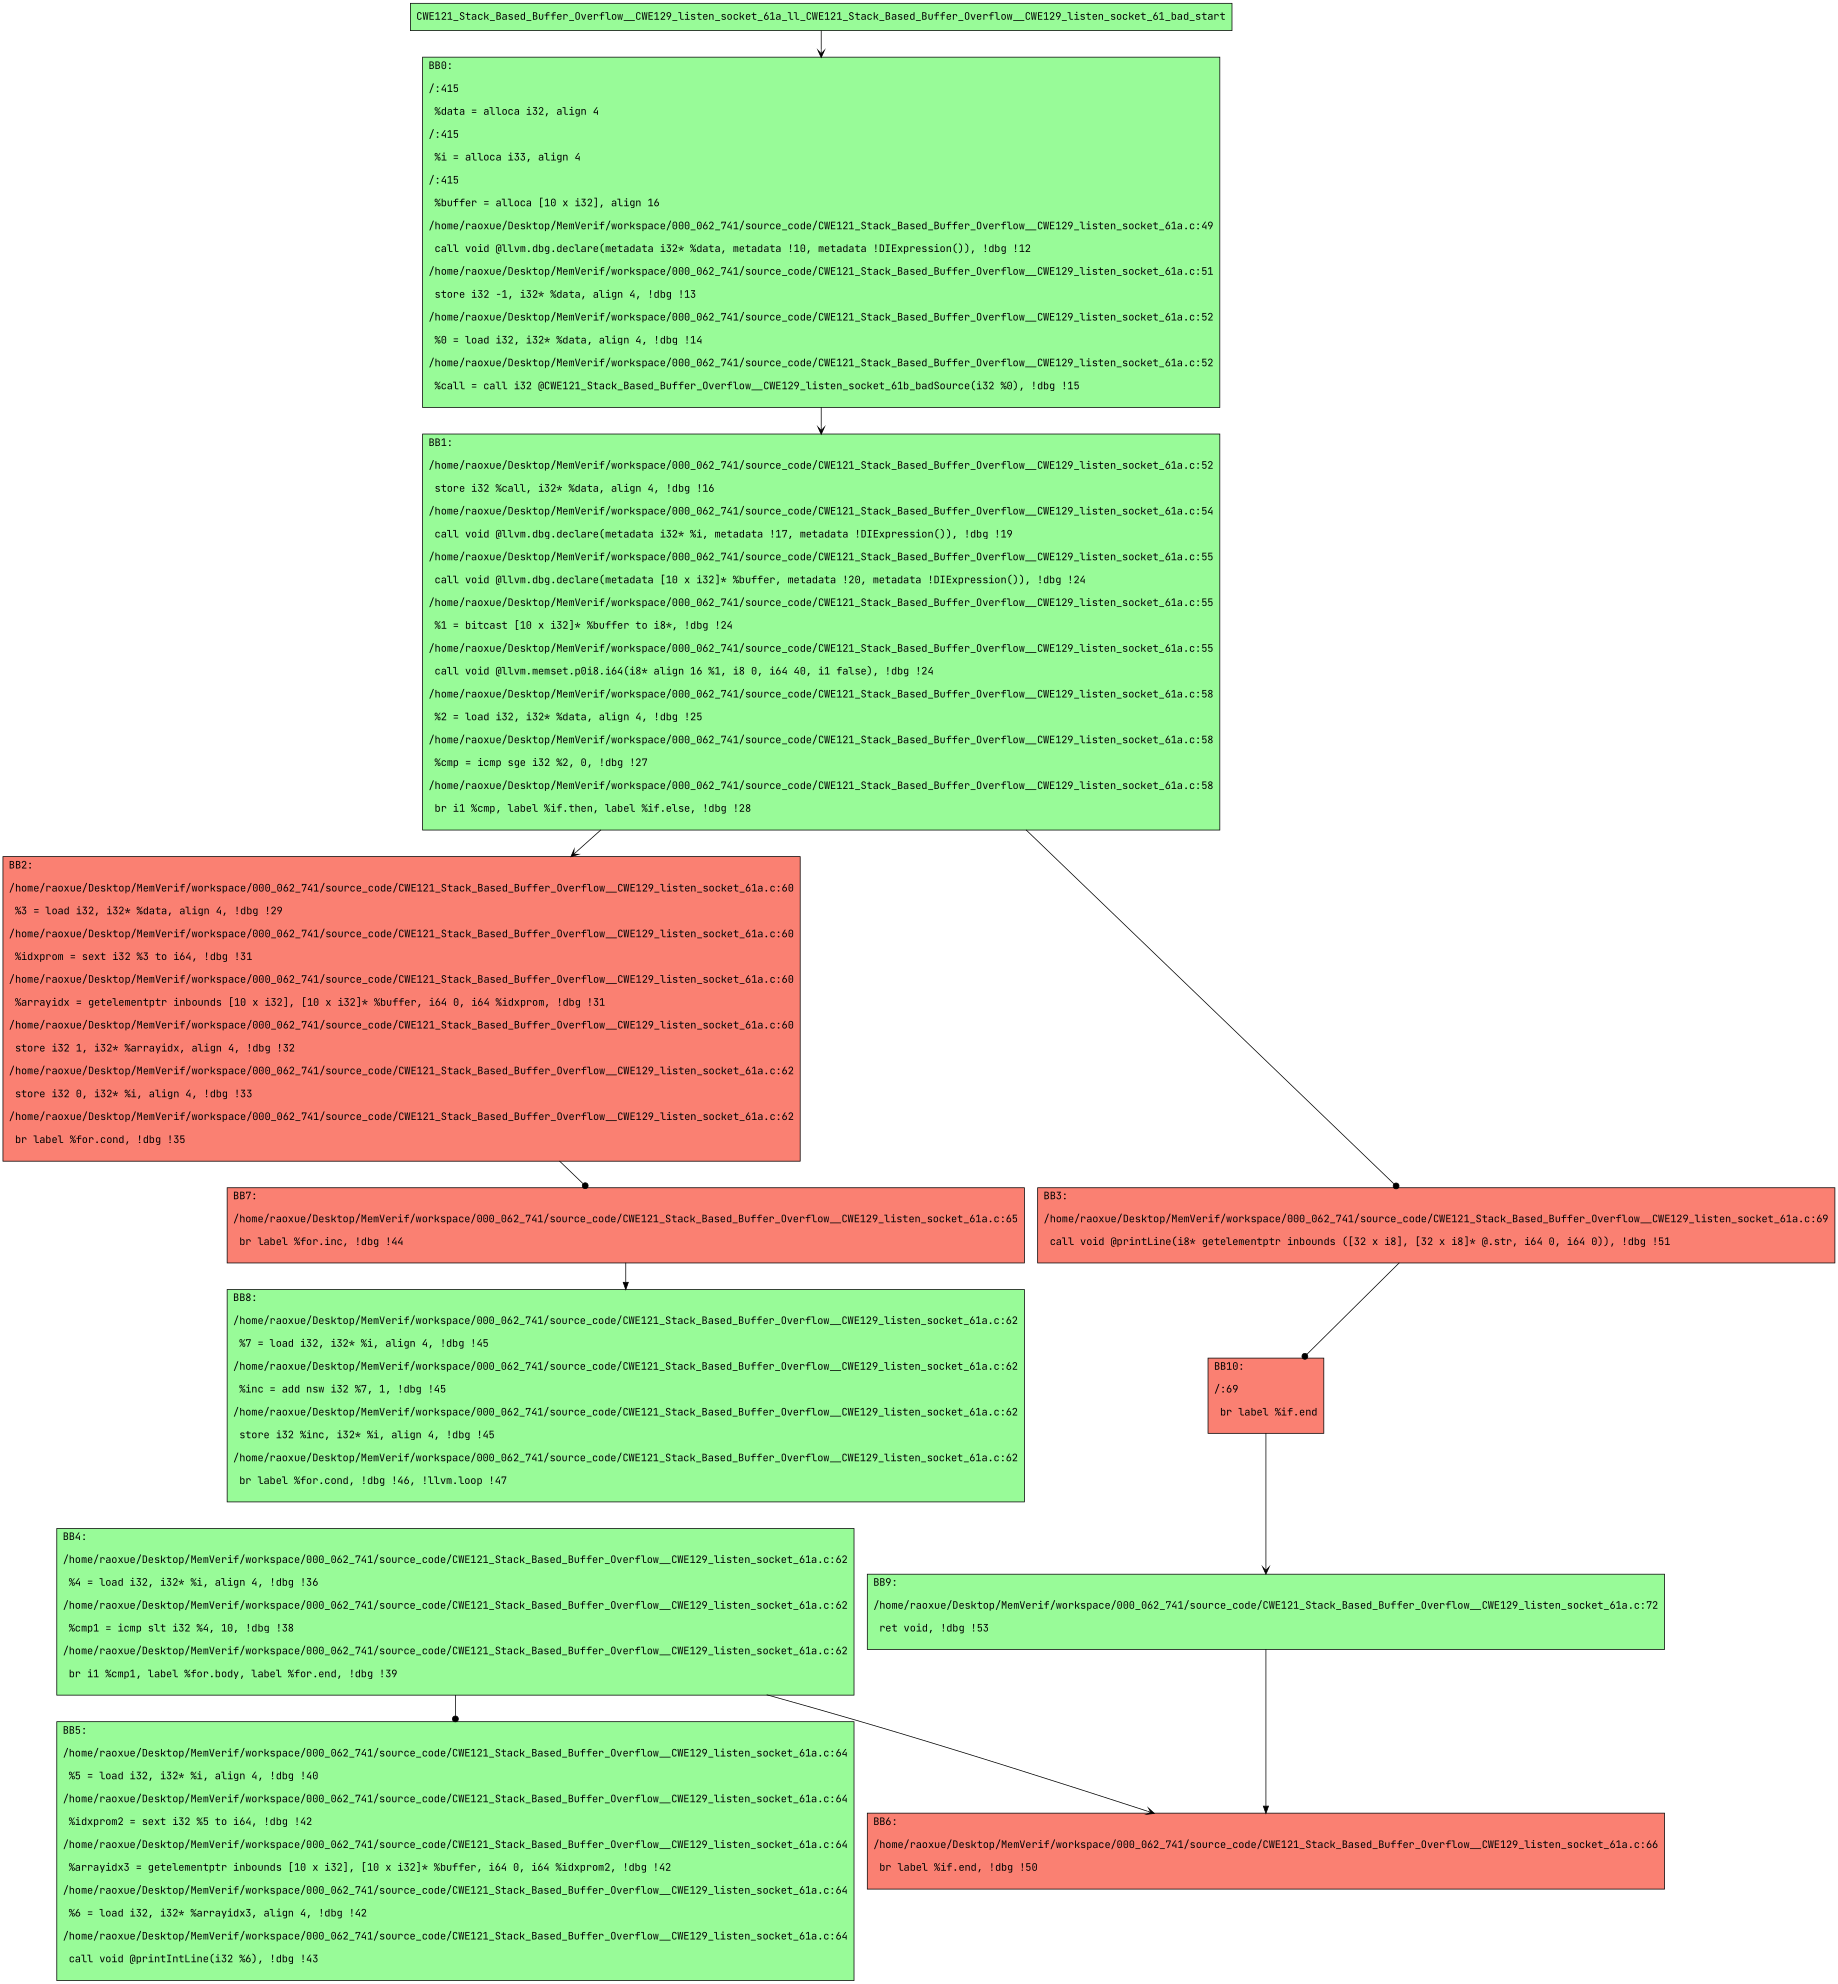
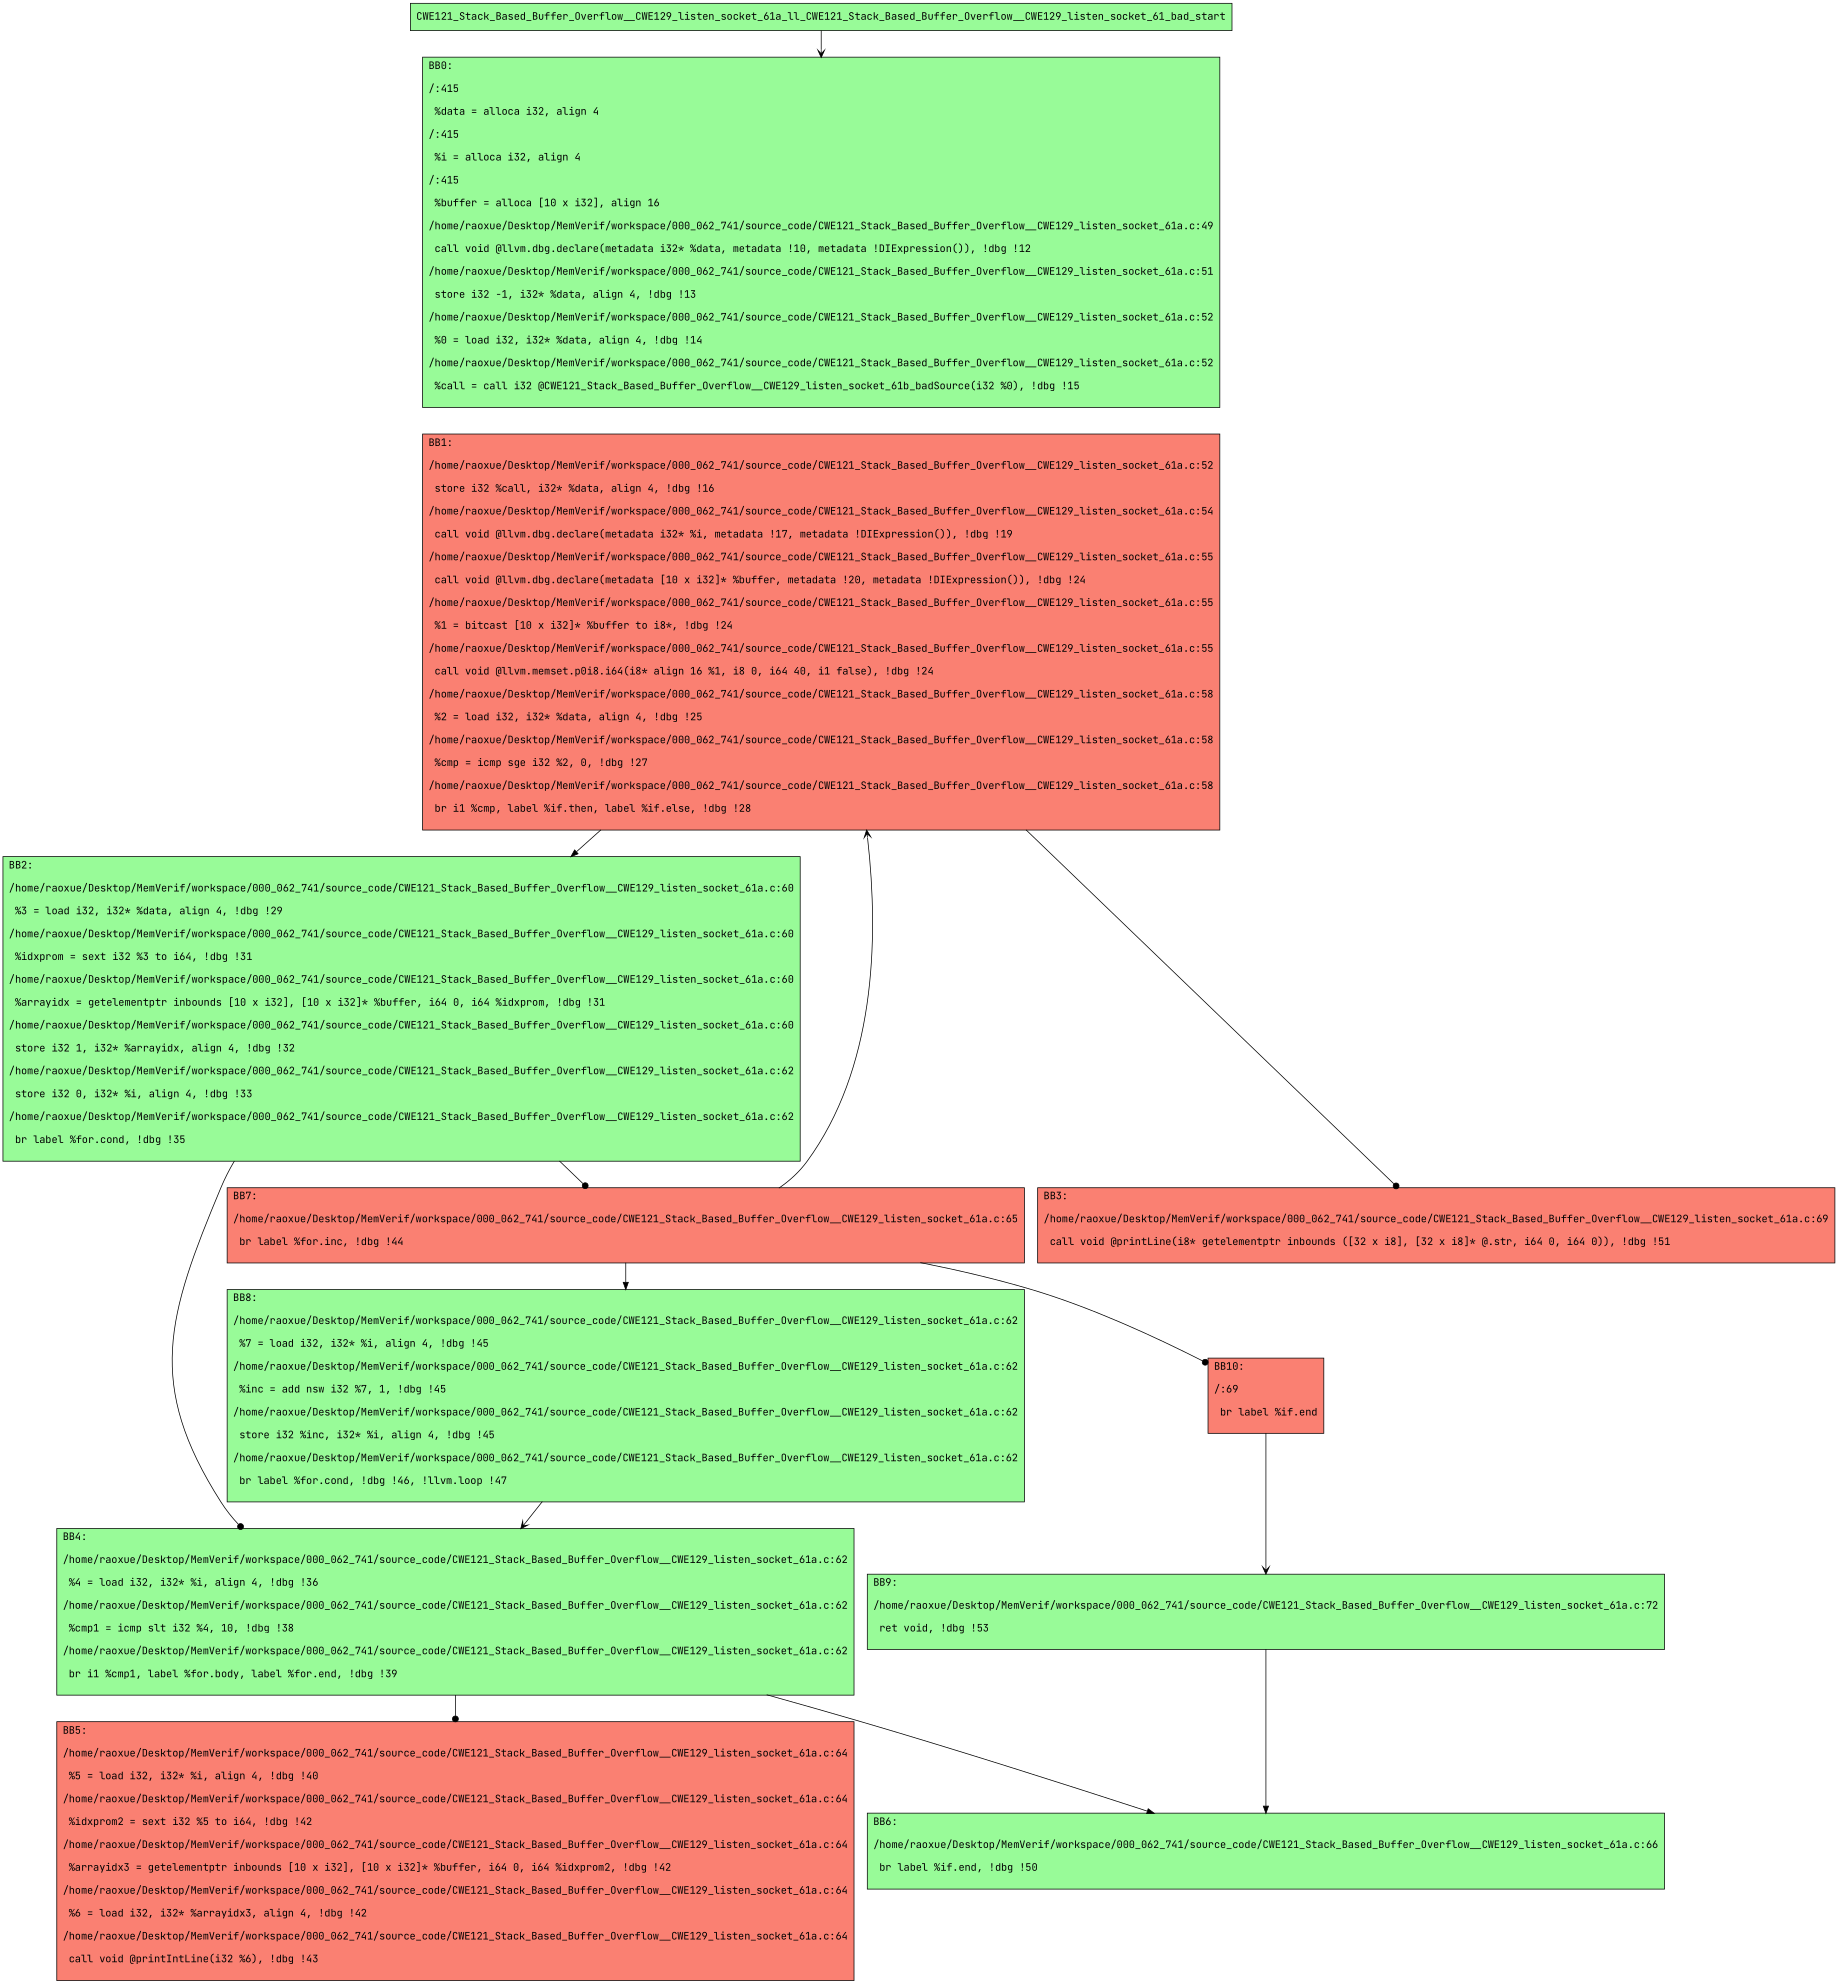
(505, 157) -> (505, 157)
(821, 417) -> (863, 1025)
(821, 632) -> (821, 632)
(589, 841) -> (589, 841)
(402, 1009) -> (402, 1009)
(1353, 1308) -> (1065, 1301)
none -> (173, 1345)
none -> (534, 1512)
(958, 1751) -> (958, 1751)
(455, 1851) -> (455, 1851)
(1266, 1851) -> (1266, 1851)
